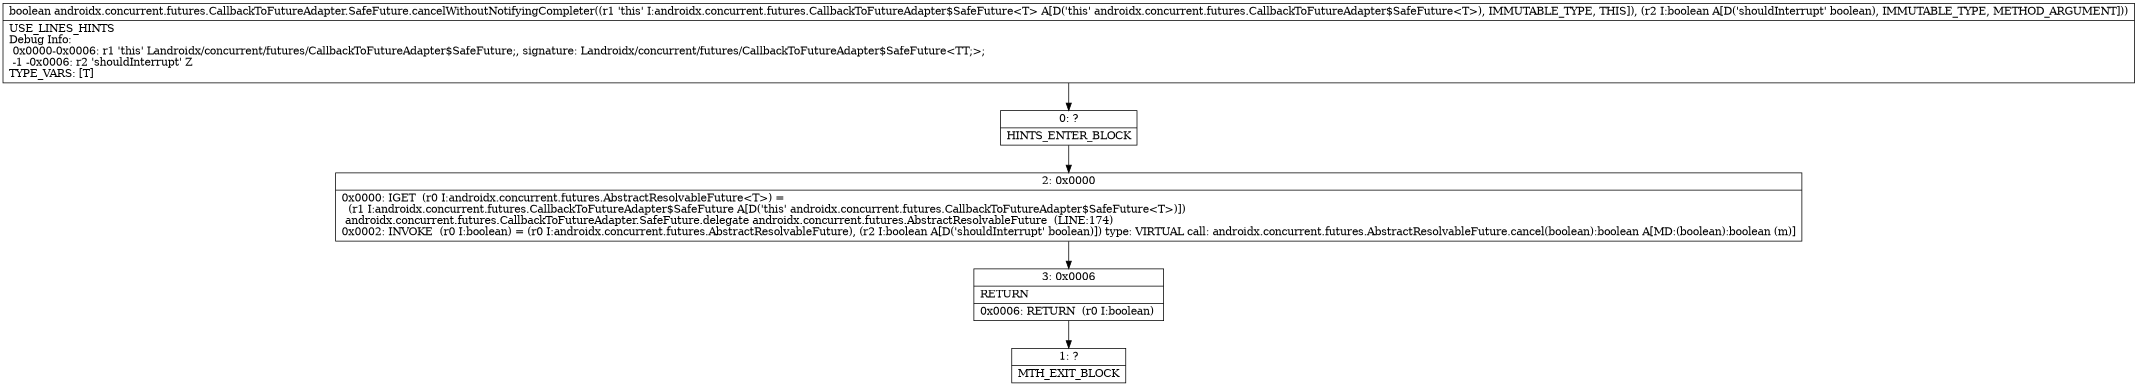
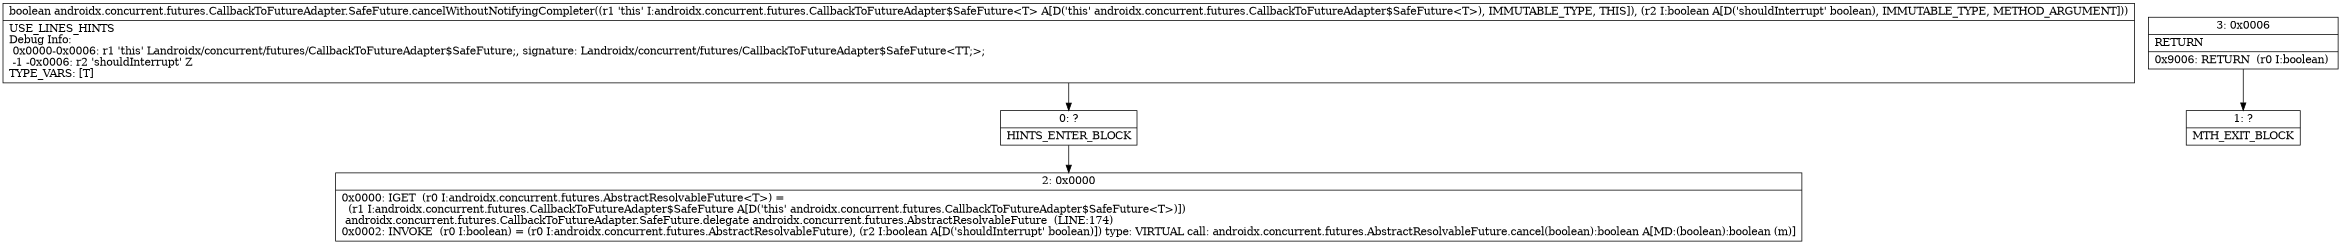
(1069, 251) -> none
(1069, 312) -> (2243, 60)
